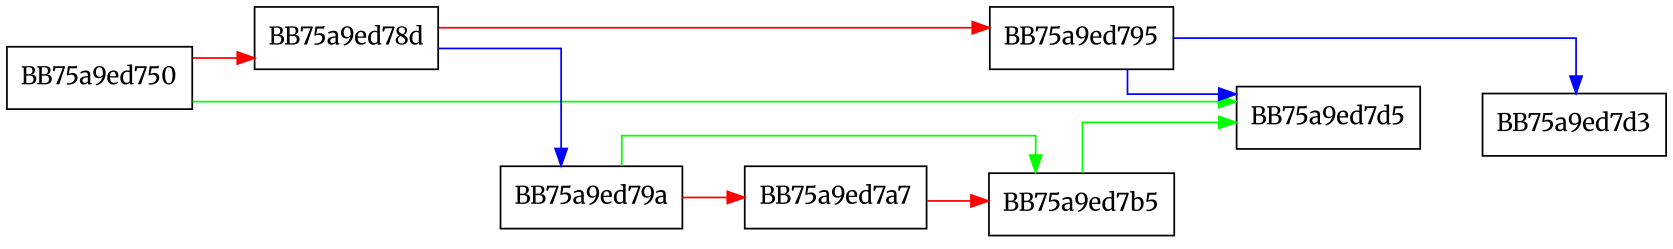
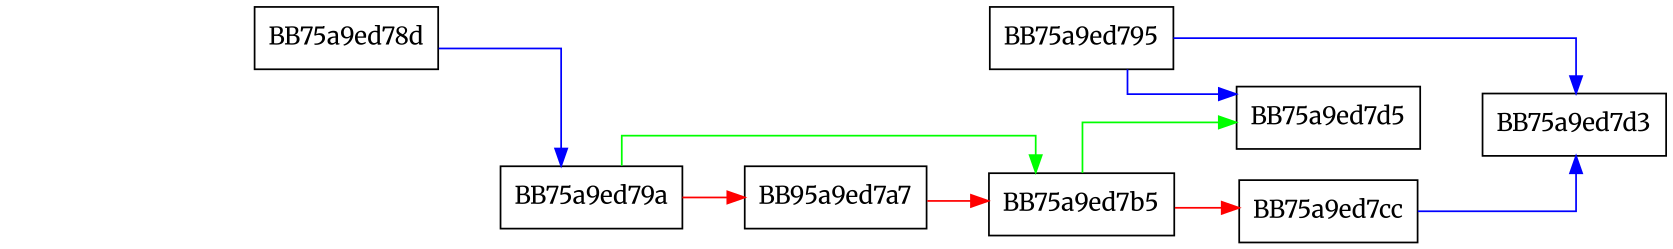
(706, 28) -> none
(100, 78) -> none
(836, 197) -> (836, 197)
none -> (1328, 211)
